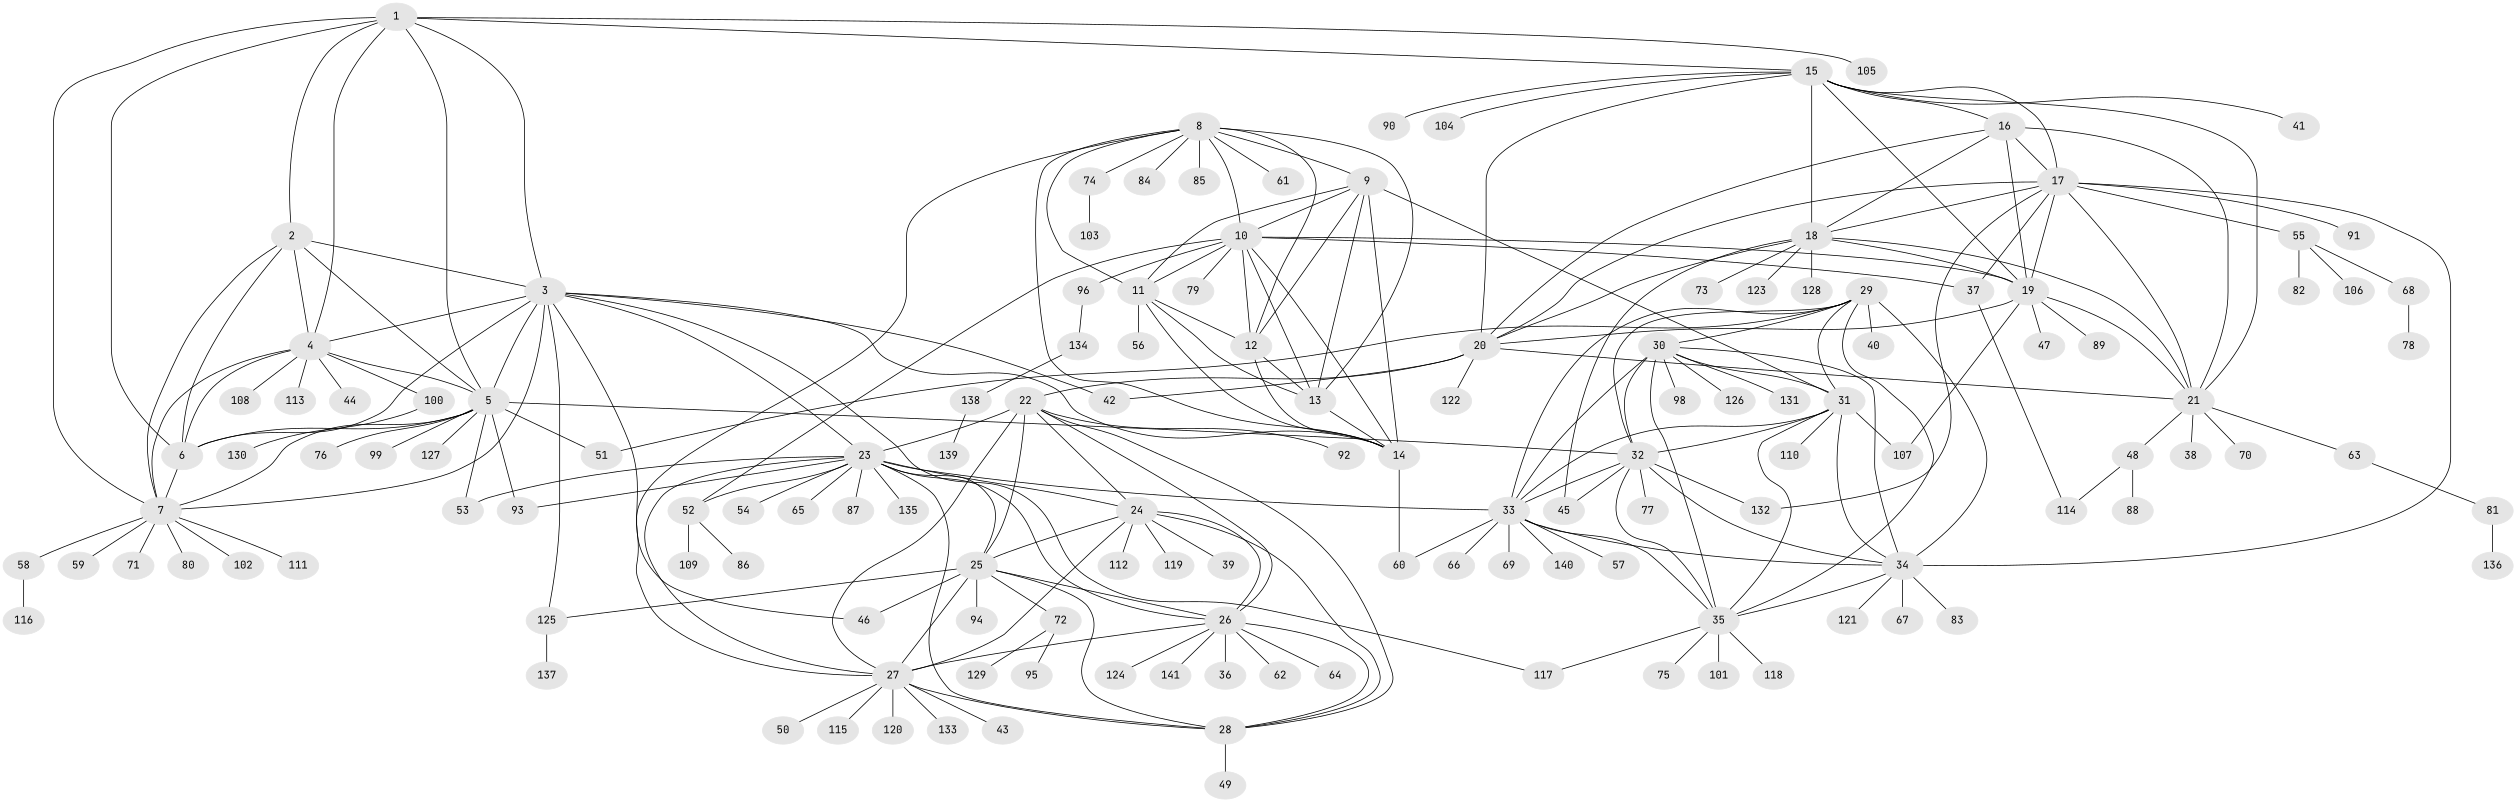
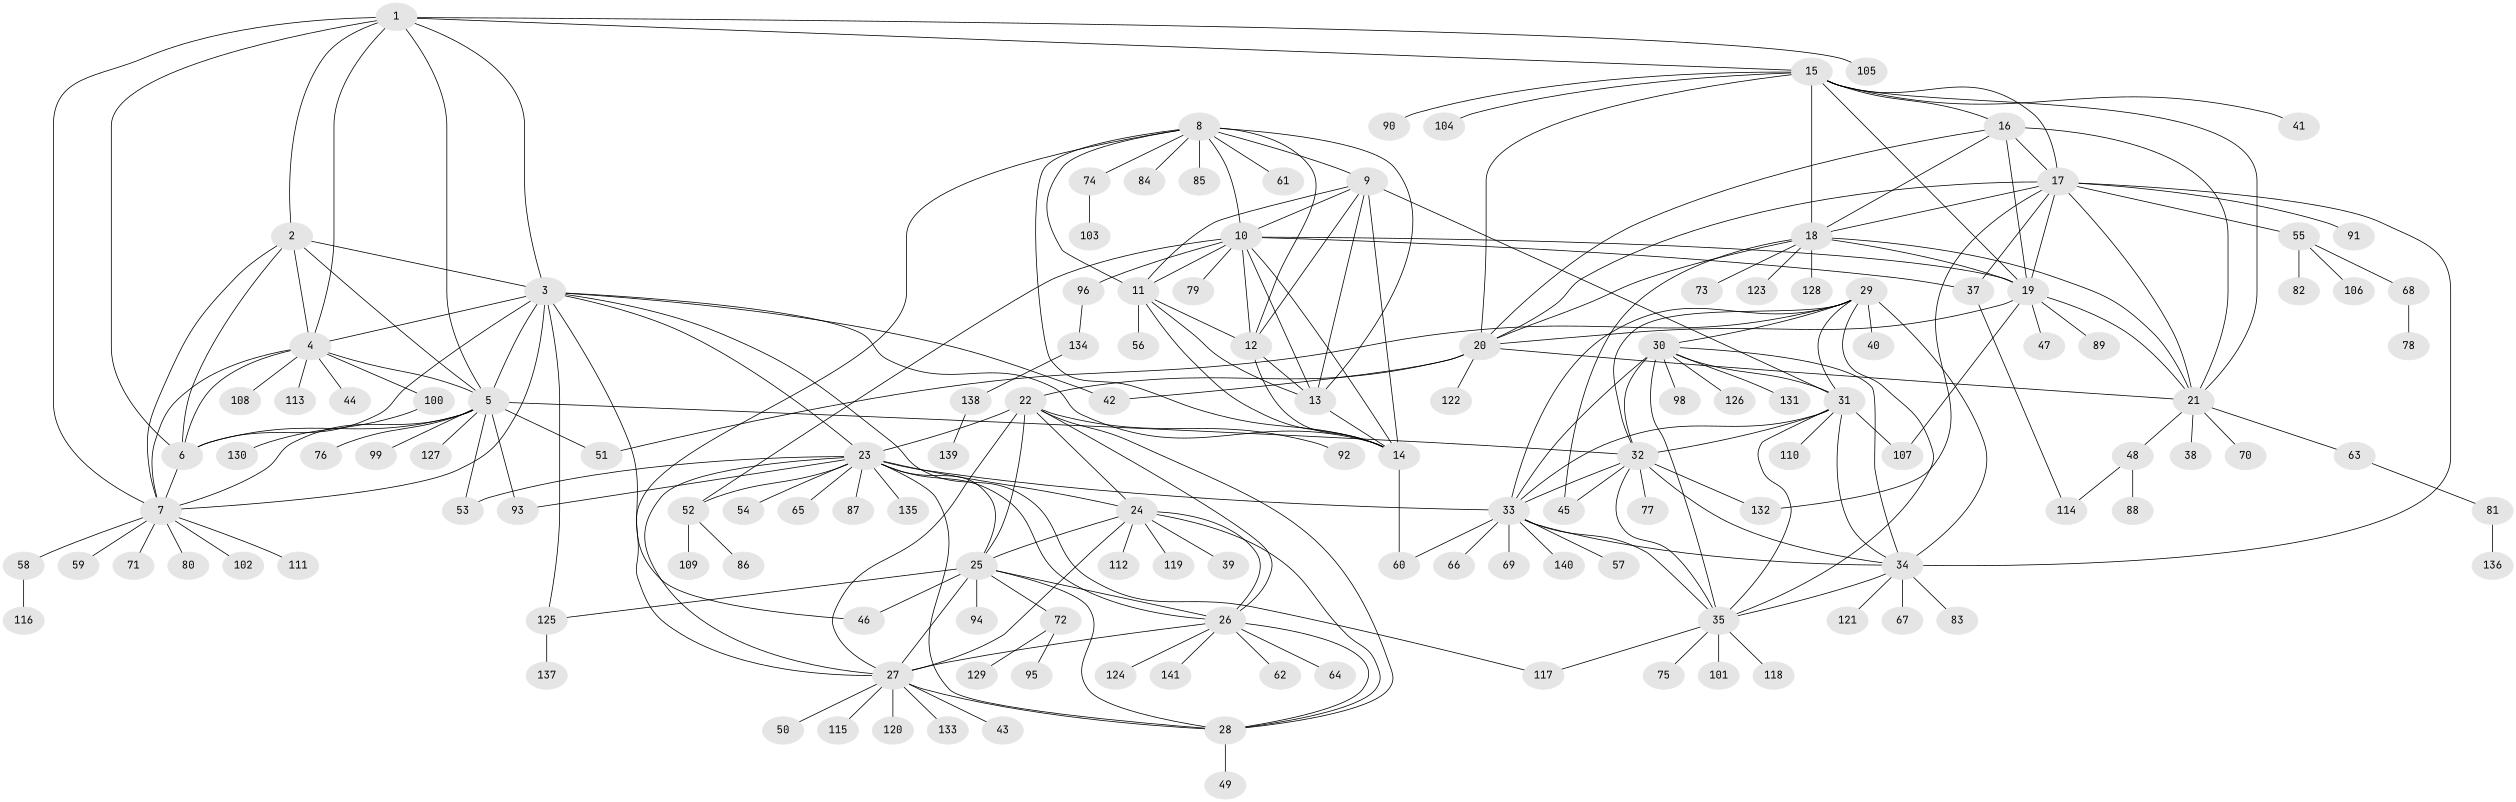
(1225, 676) -> none
